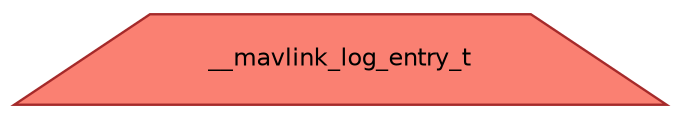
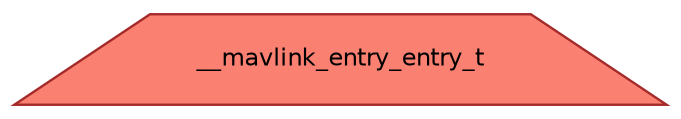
(340, 60) -> (340, 60)
